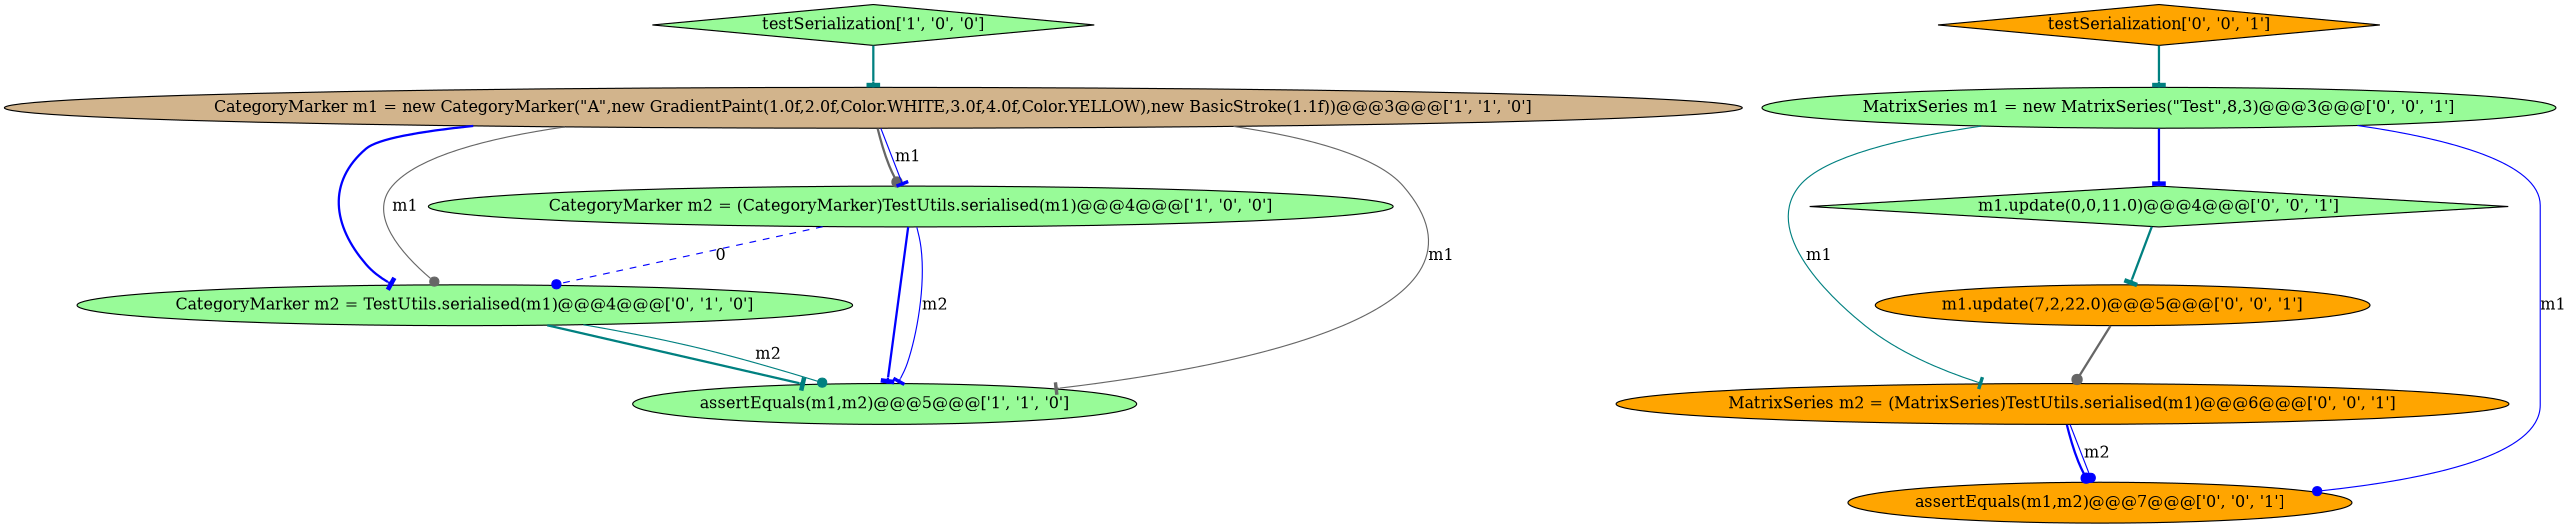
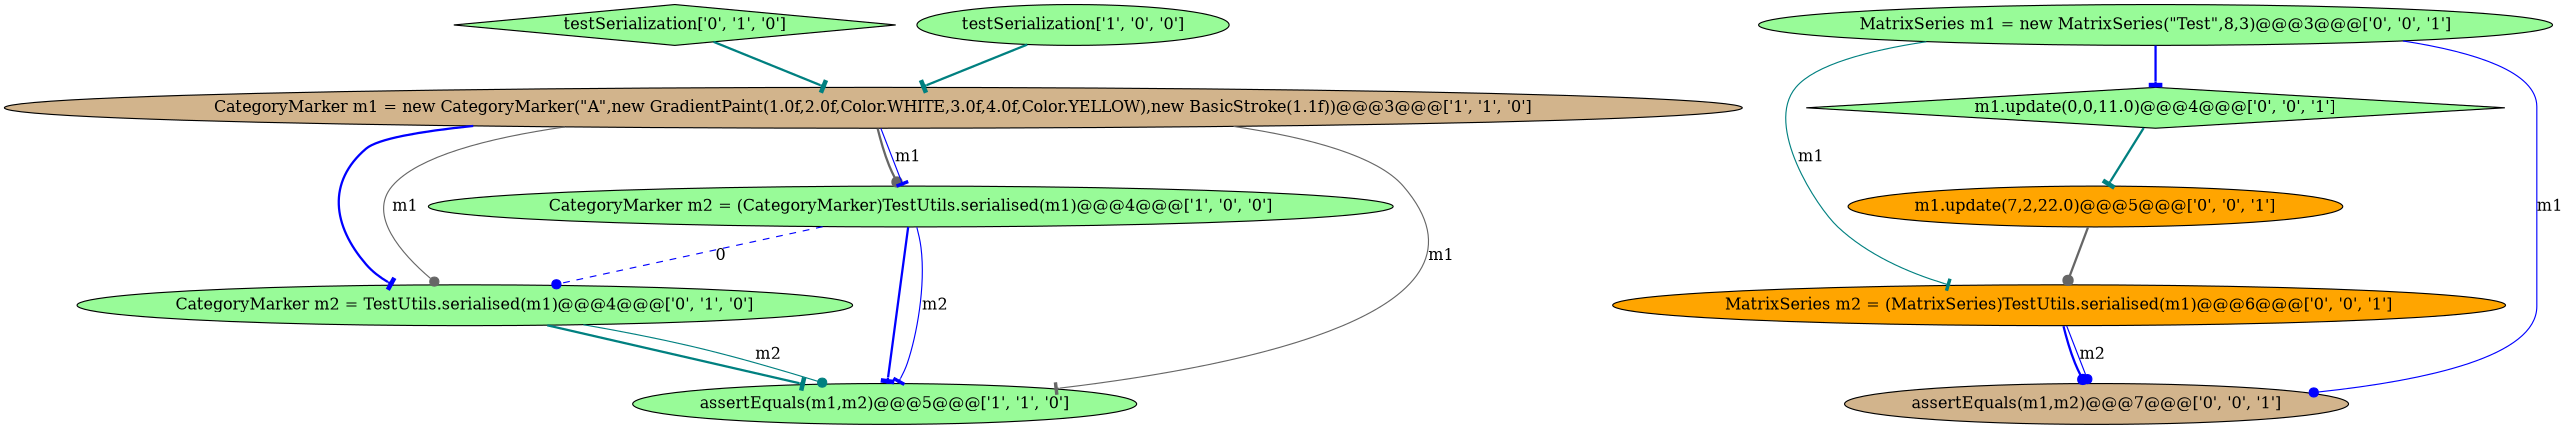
none -> (675, 25)
(873, 25) -> (1073, 25)
(2159, 25) -> none
(2100, 503) -> (2097, 404)
